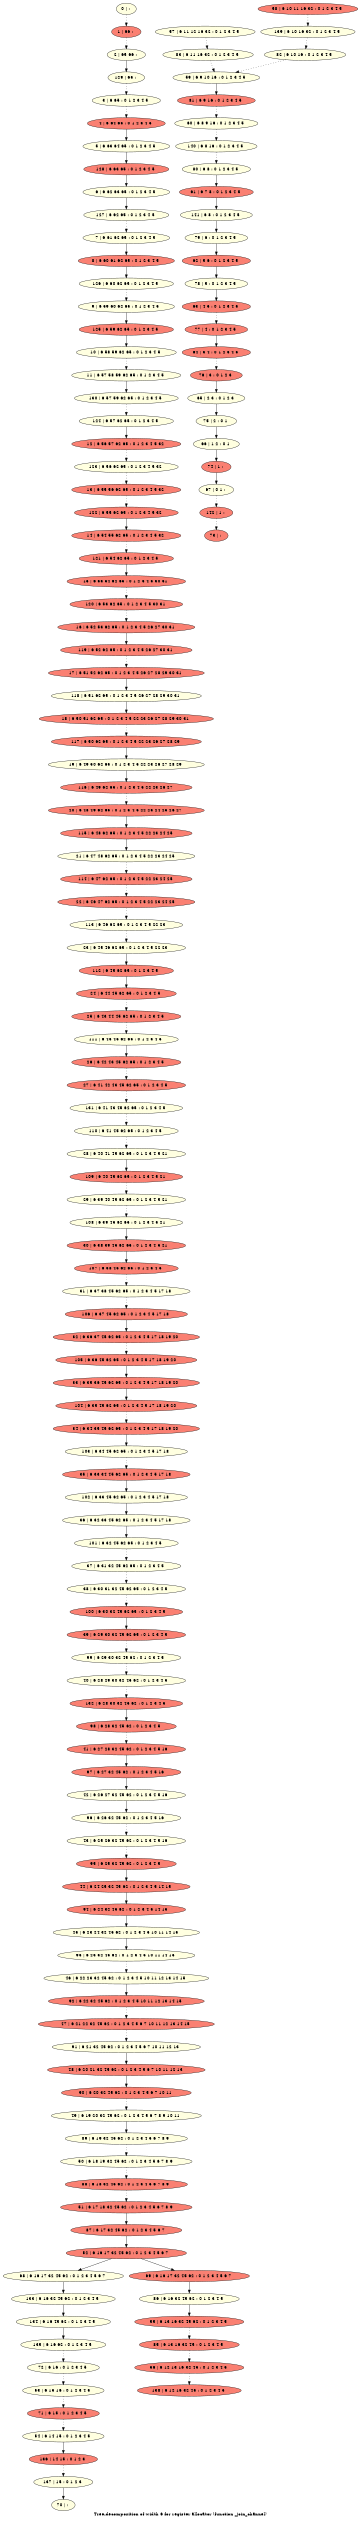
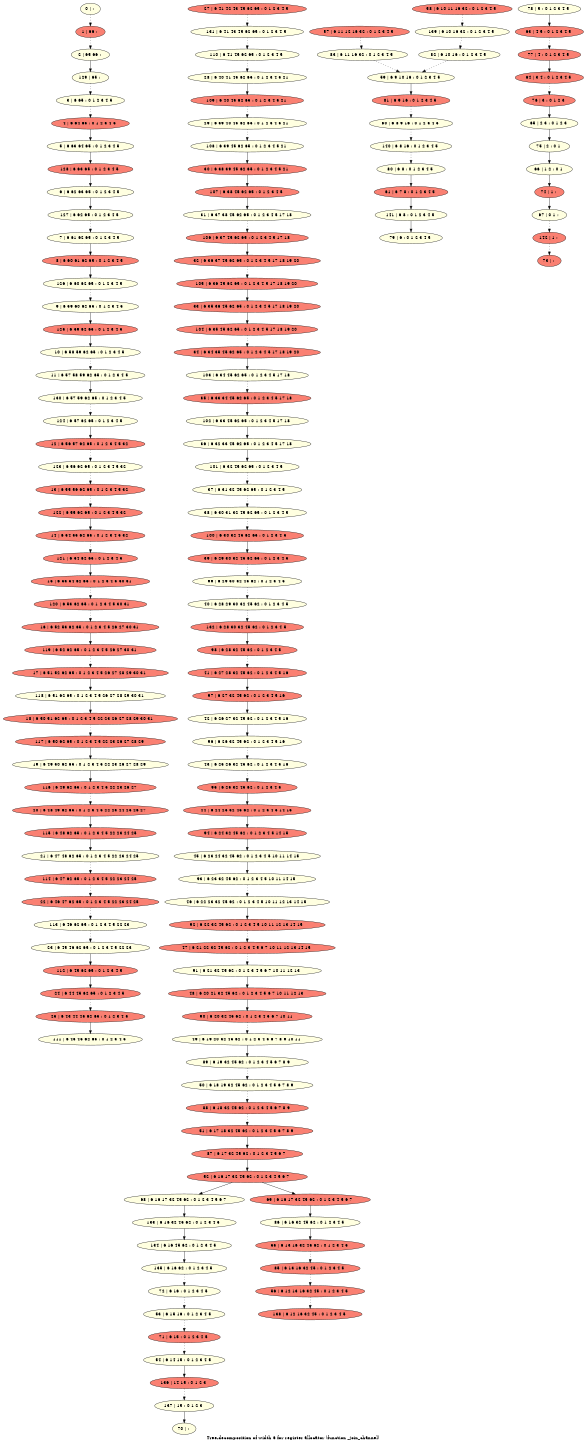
(205, 32) -> (359, 32)
(216, 261) -> none
(126, 1026) -> (90, 1026)
(126, 1062) -> none
(126, 1278) -> (247, 202)
